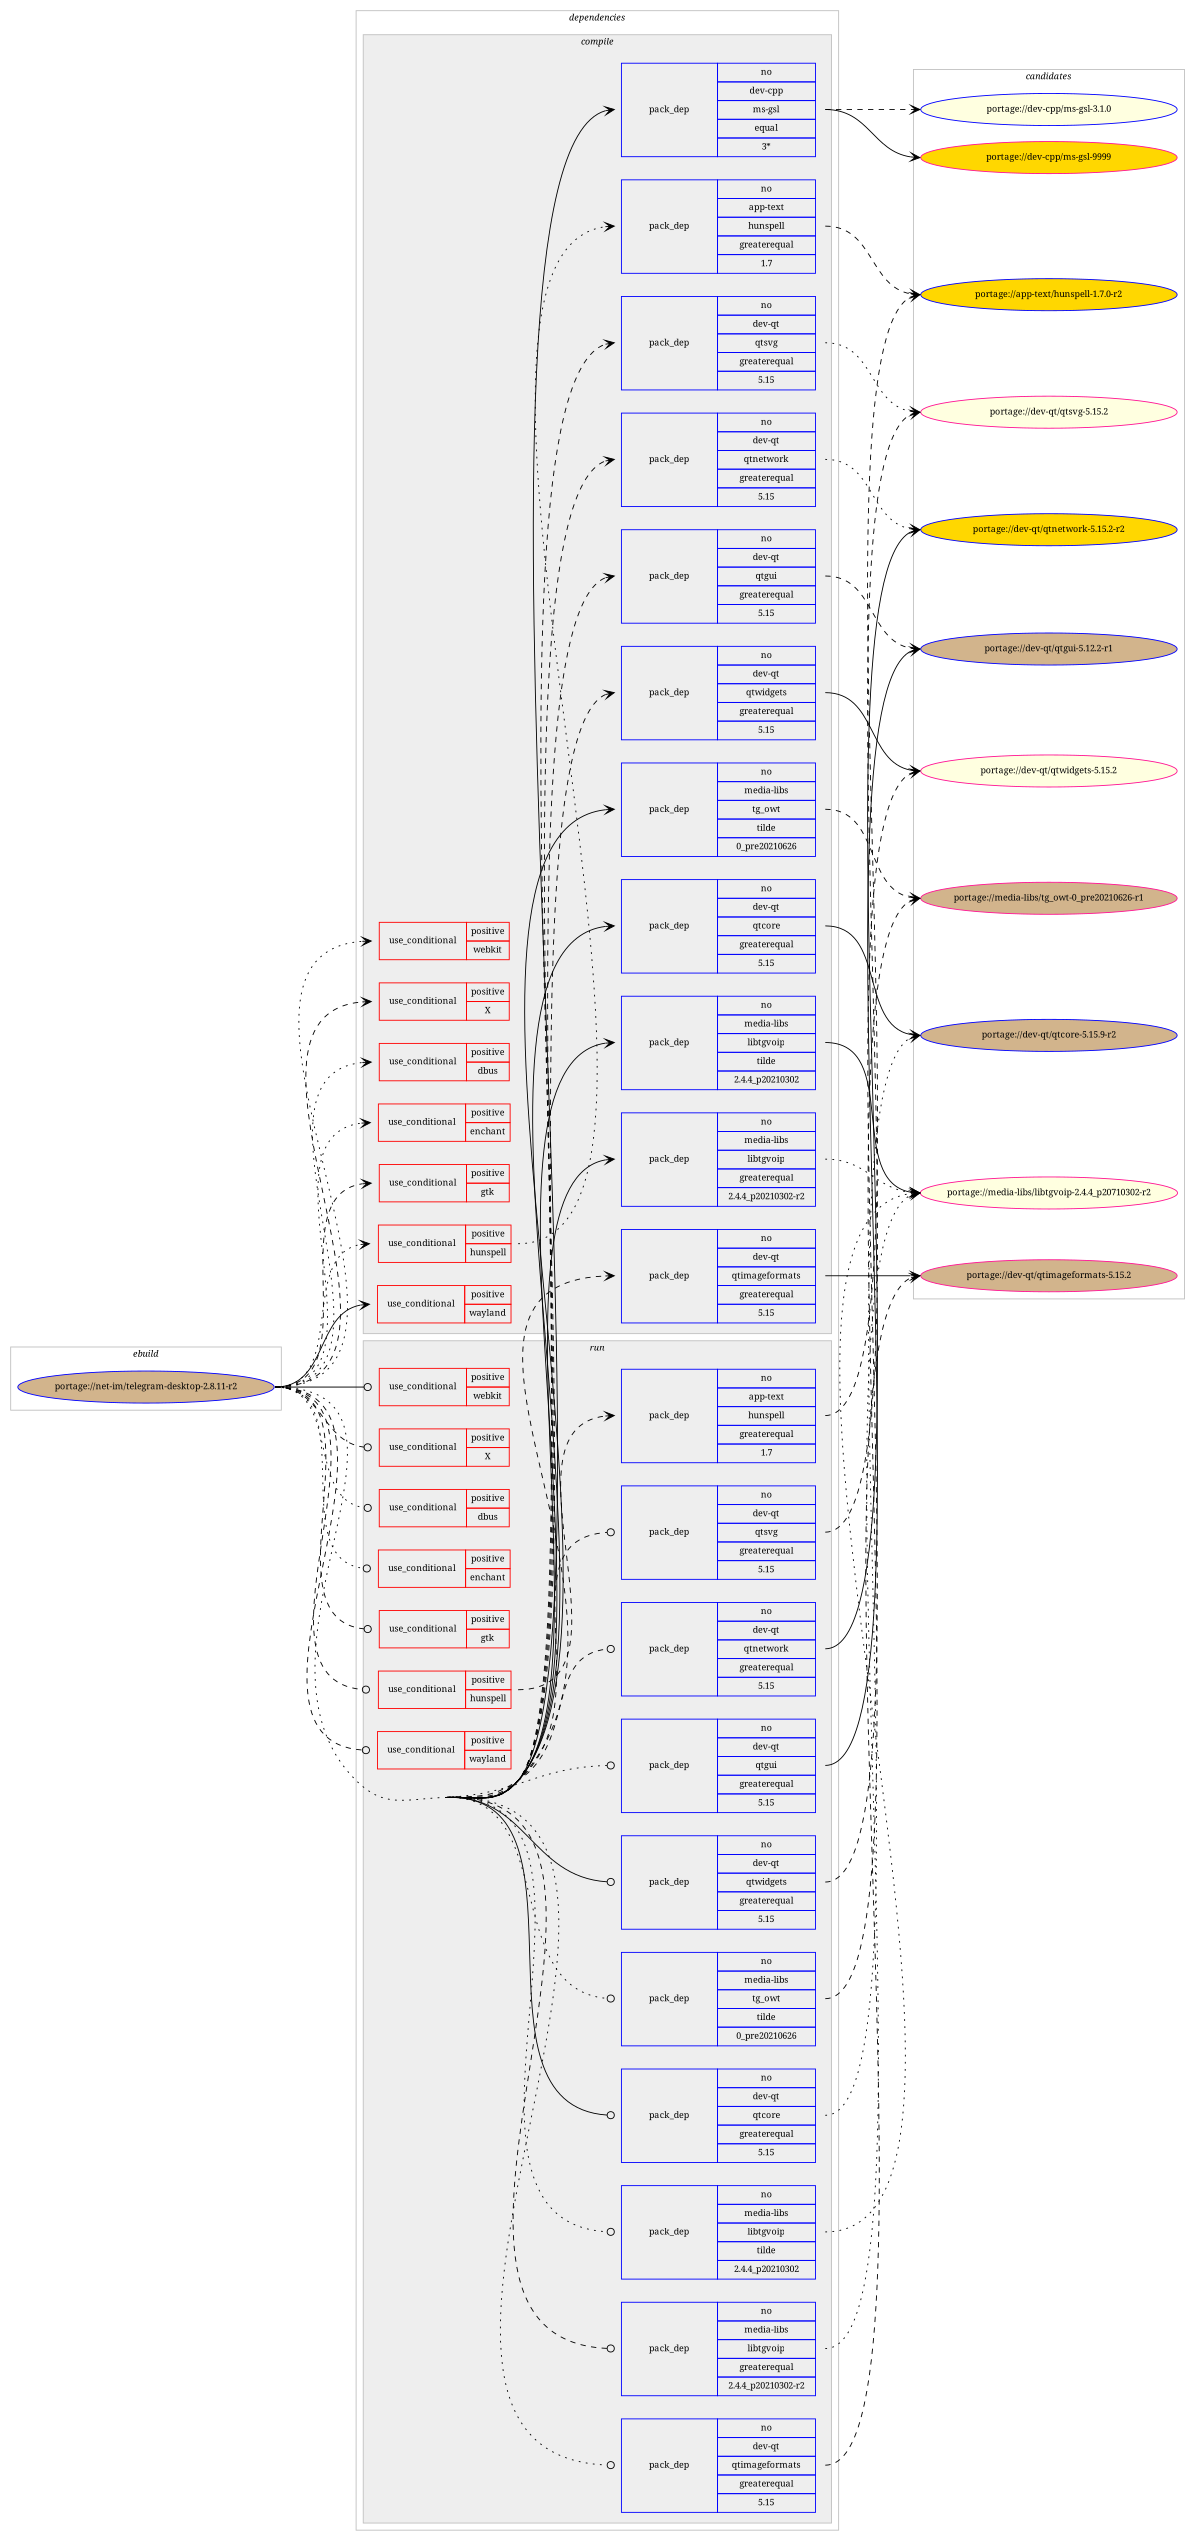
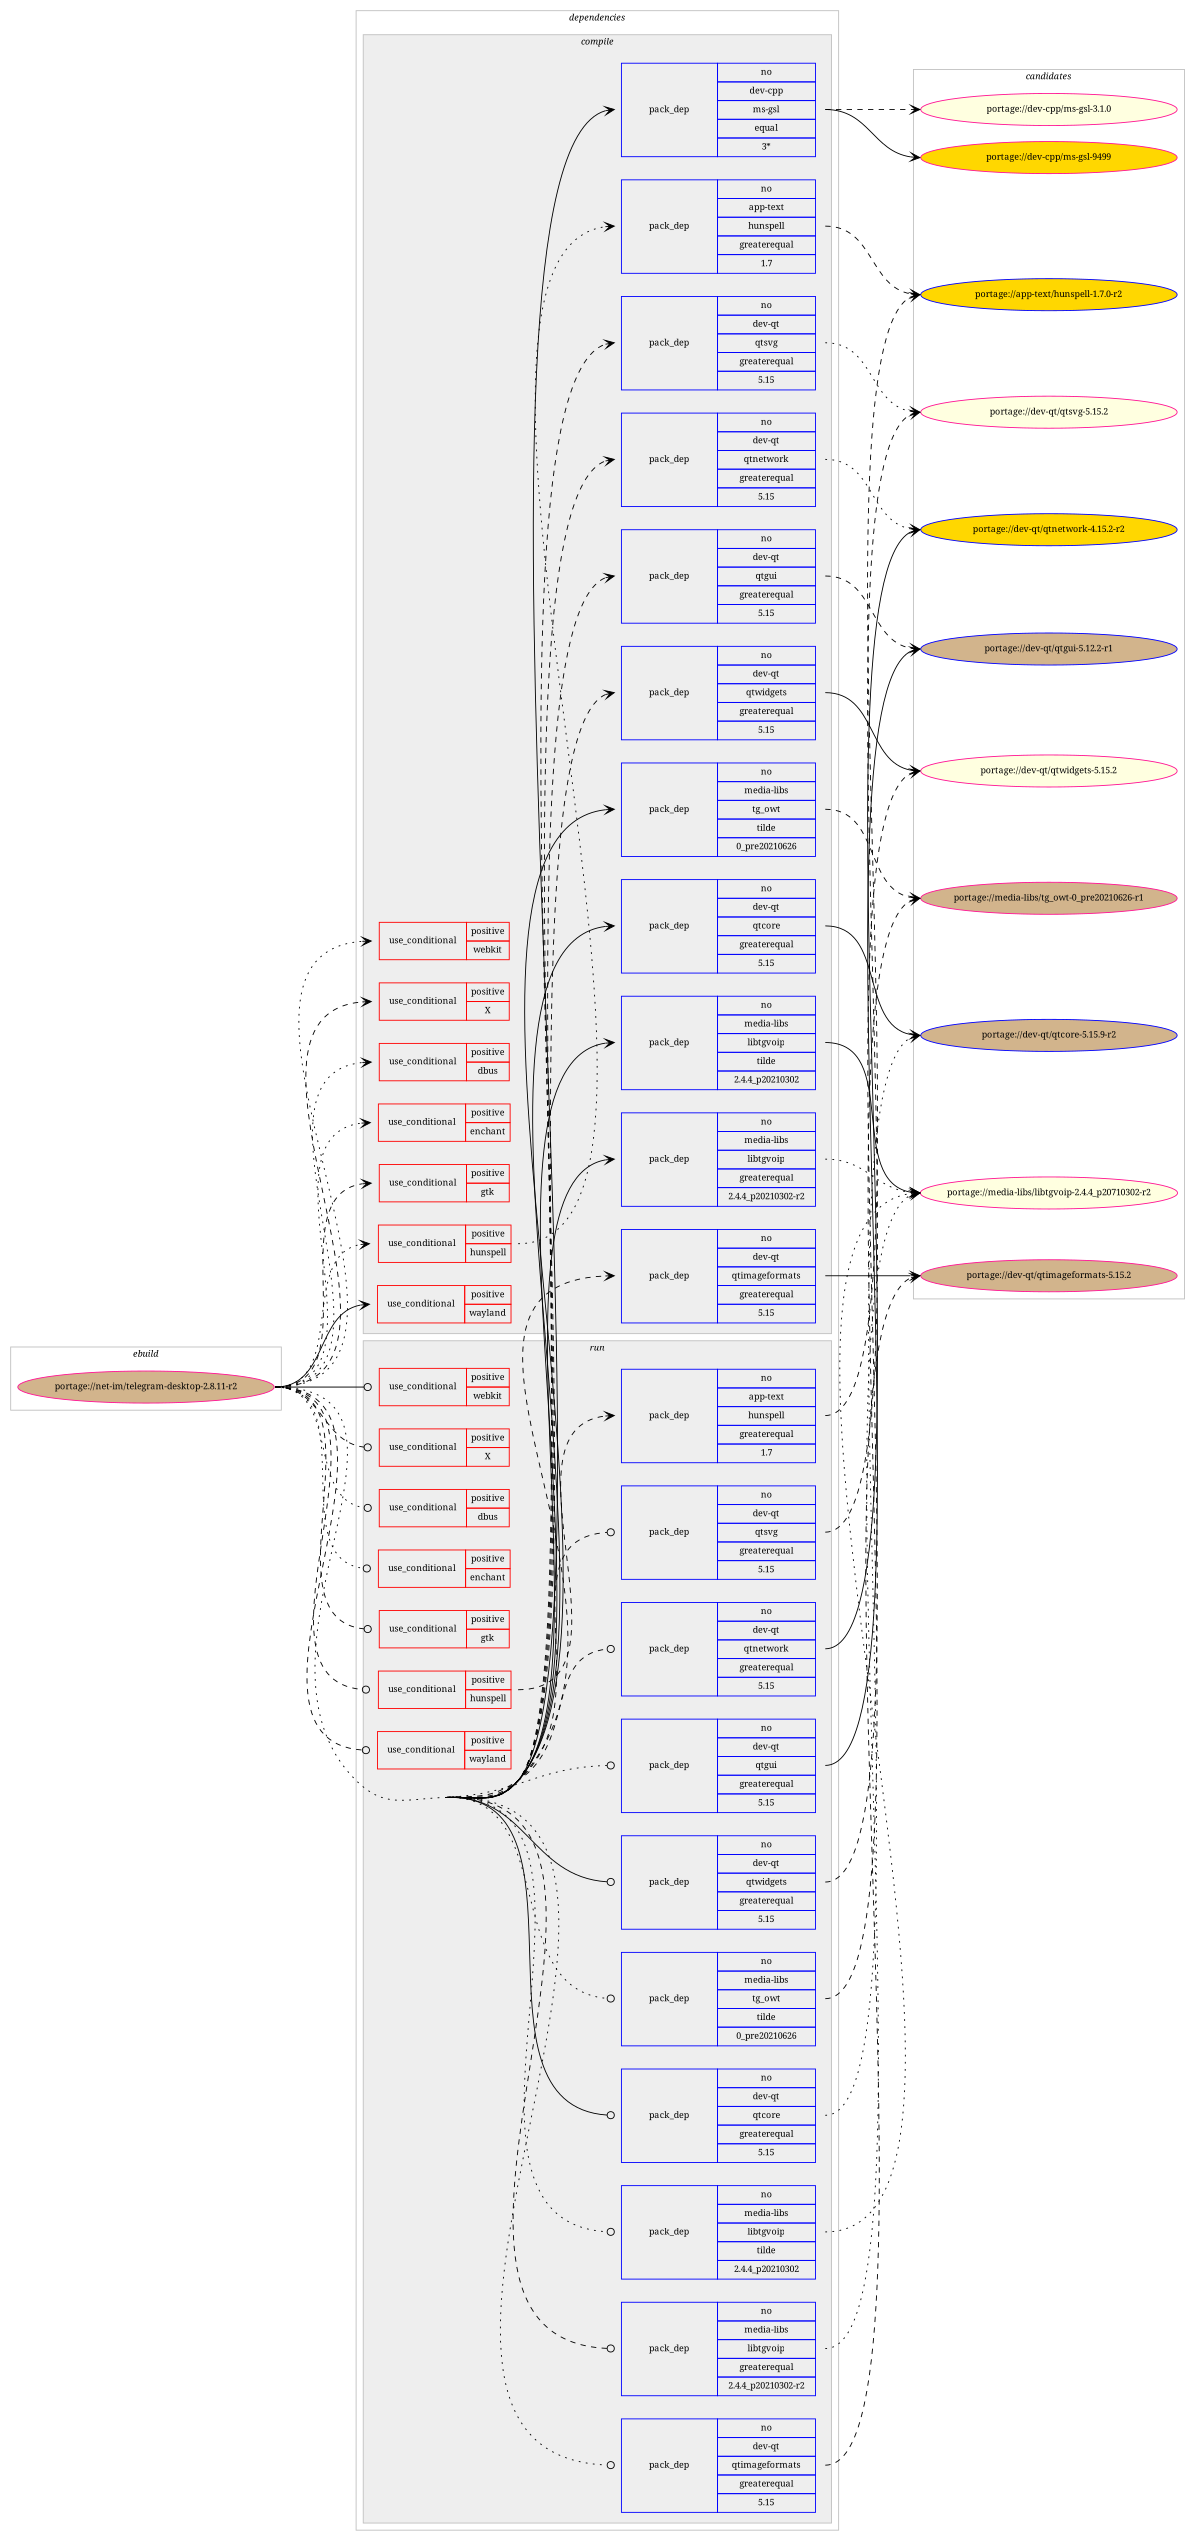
(1049, 110) -> (1049, 110)
(1049, 158) -> (1049, 158)
(1049, 530) -> (1049, 530)
(146, 1387) -> (146, 1387)
